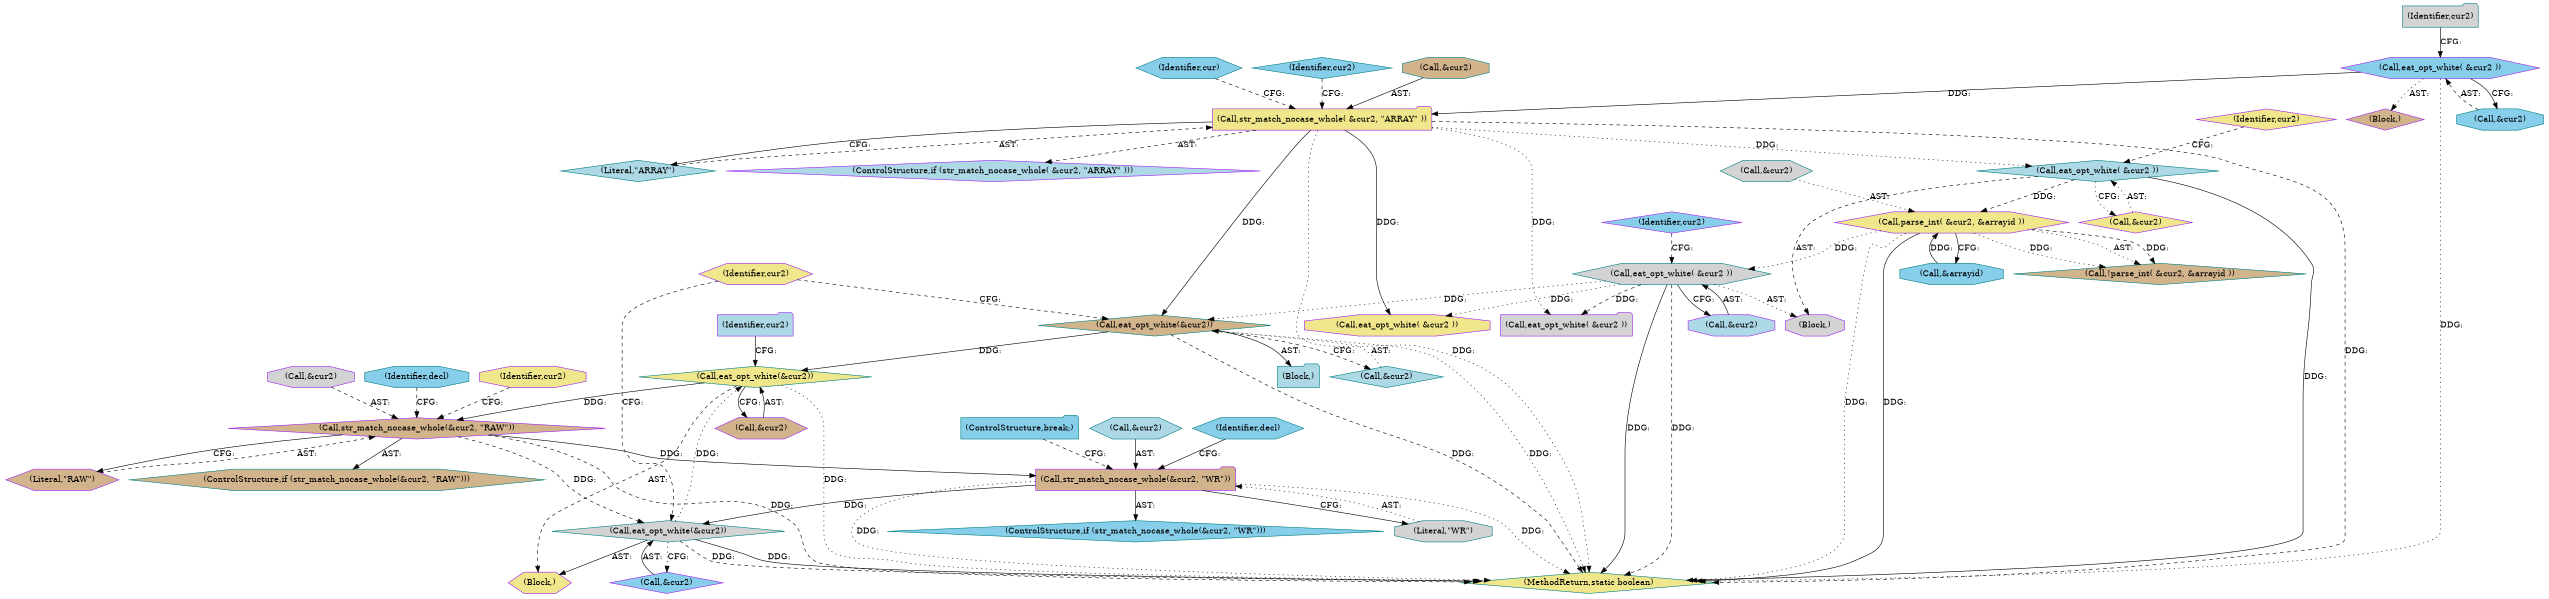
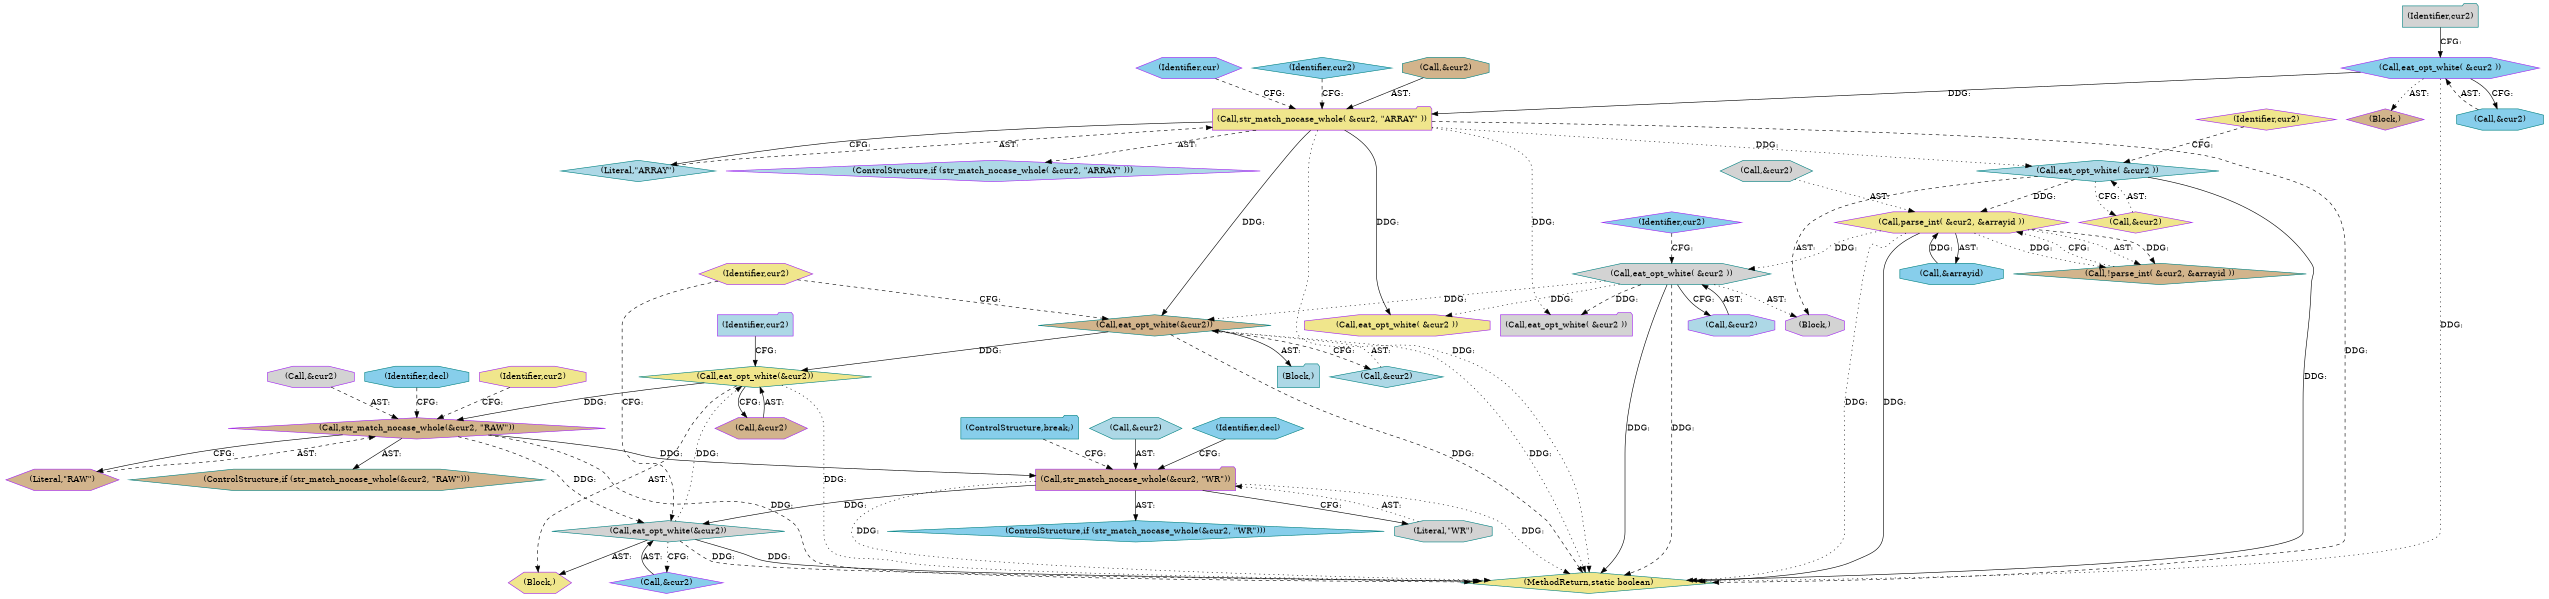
(1189, 68) -> (1189, 68)
(1970, 248) -> (1970, 248)
none -> (2067, 252)
